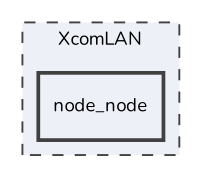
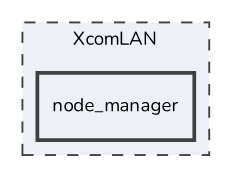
(101, 106) -> (116, 106)
